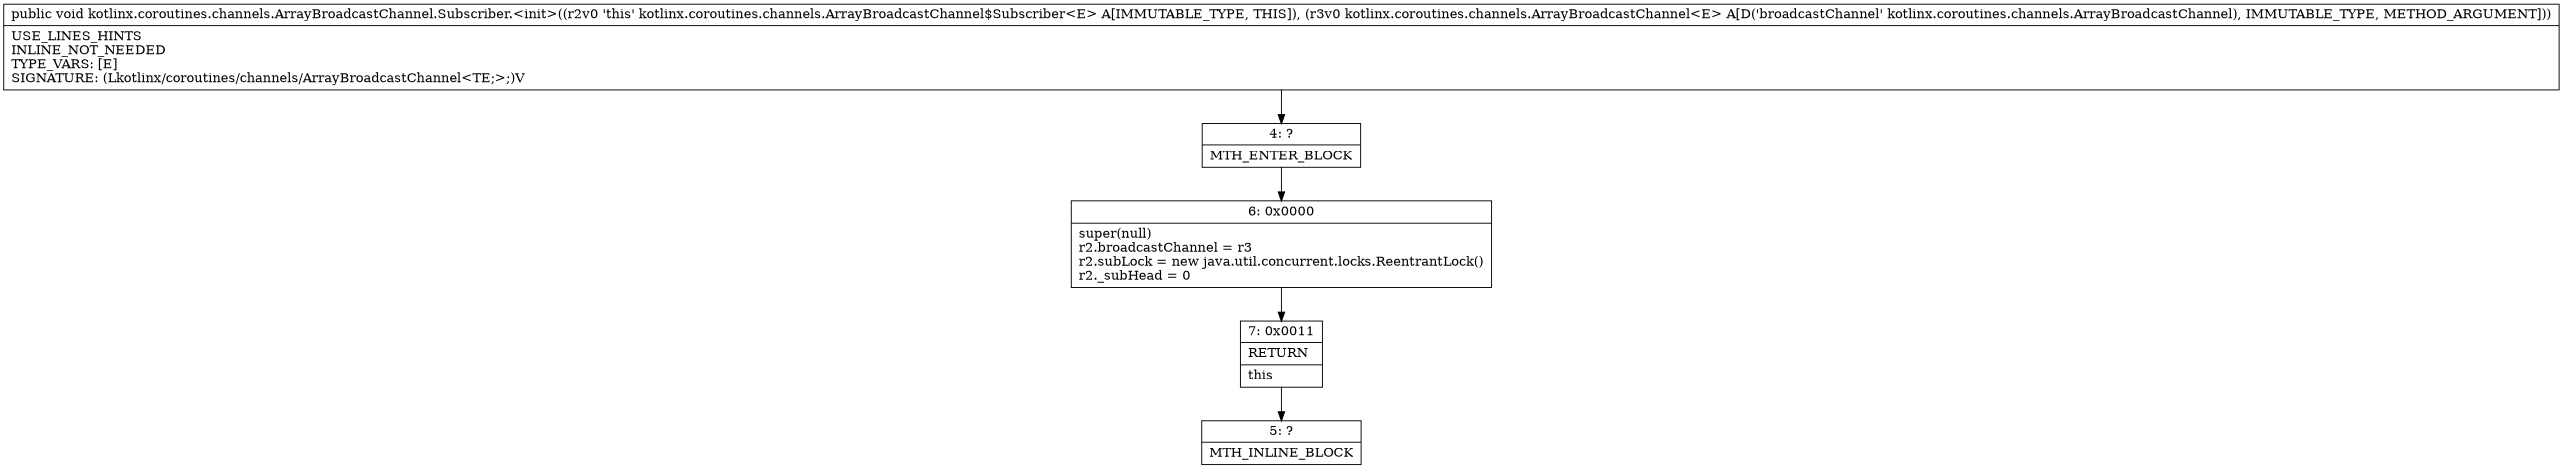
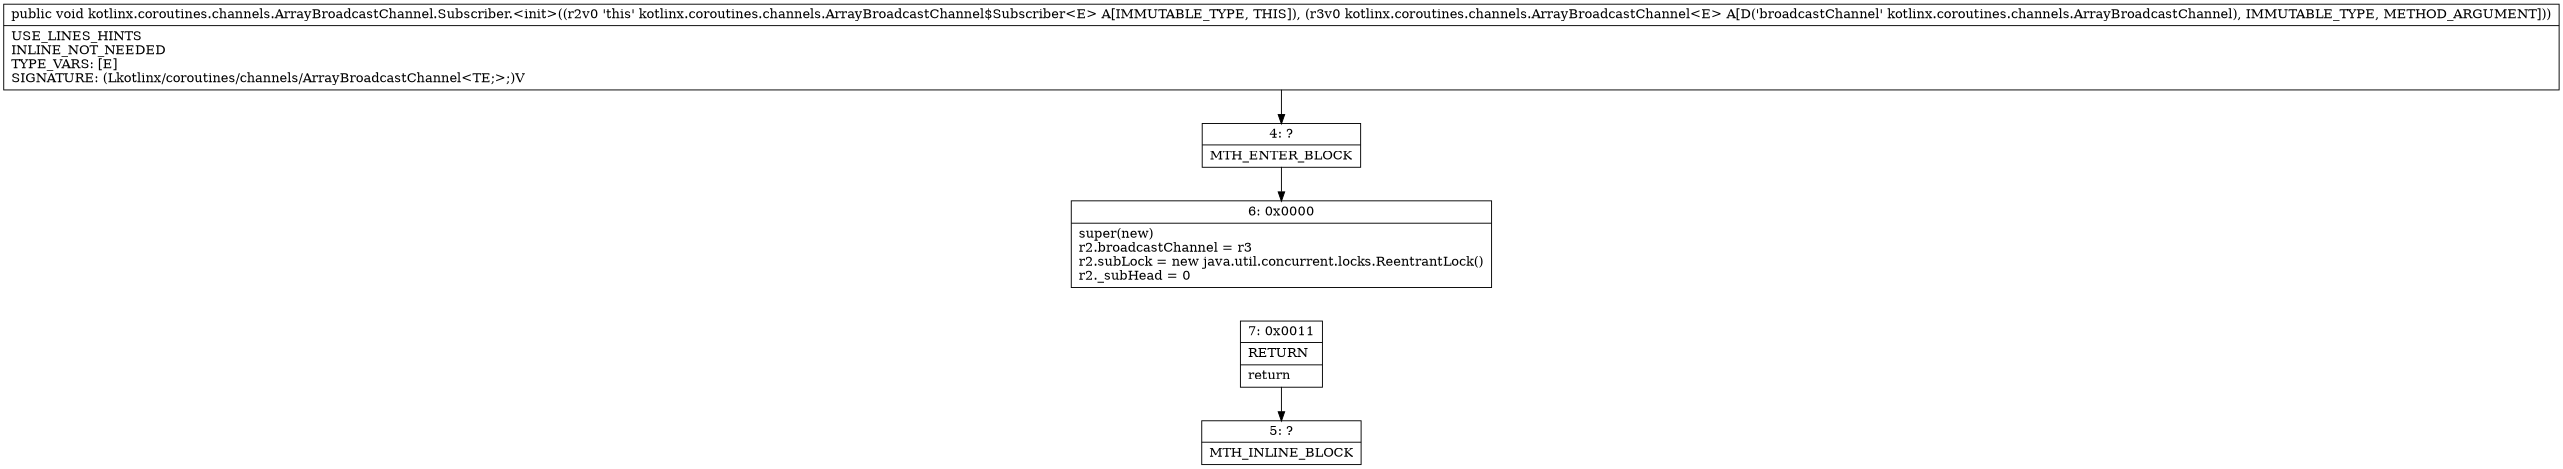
(1116, 234) -> (1116, 234)
(1281, 300) -> none
(1261, 376) -> (1269, 376)
